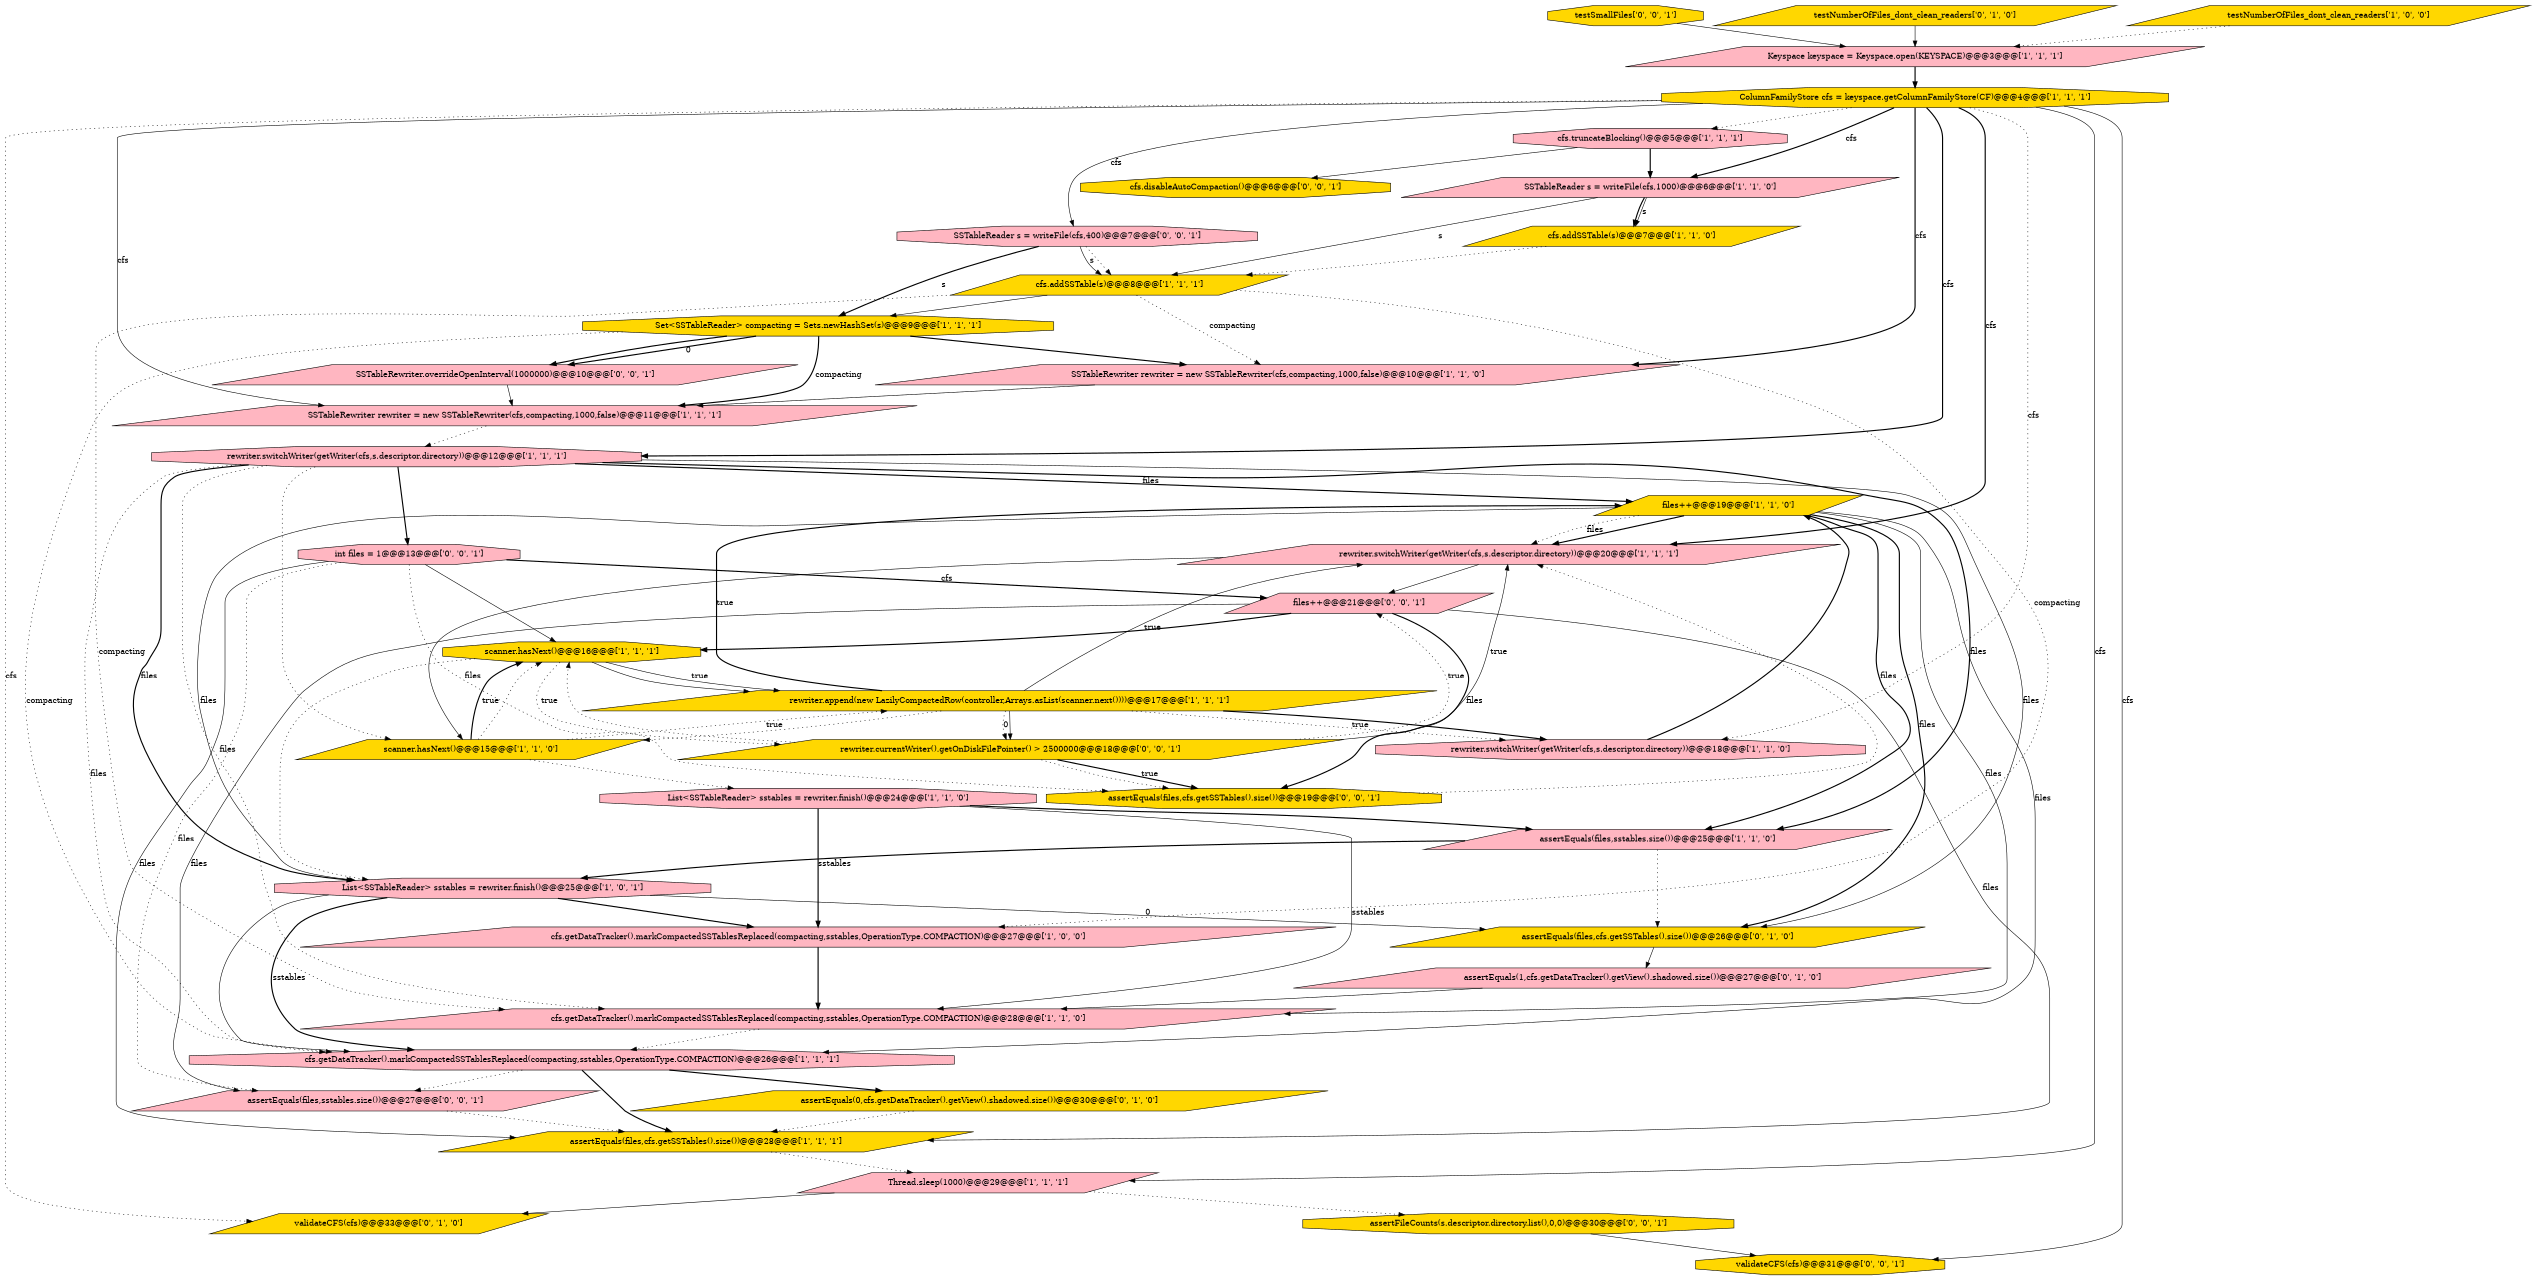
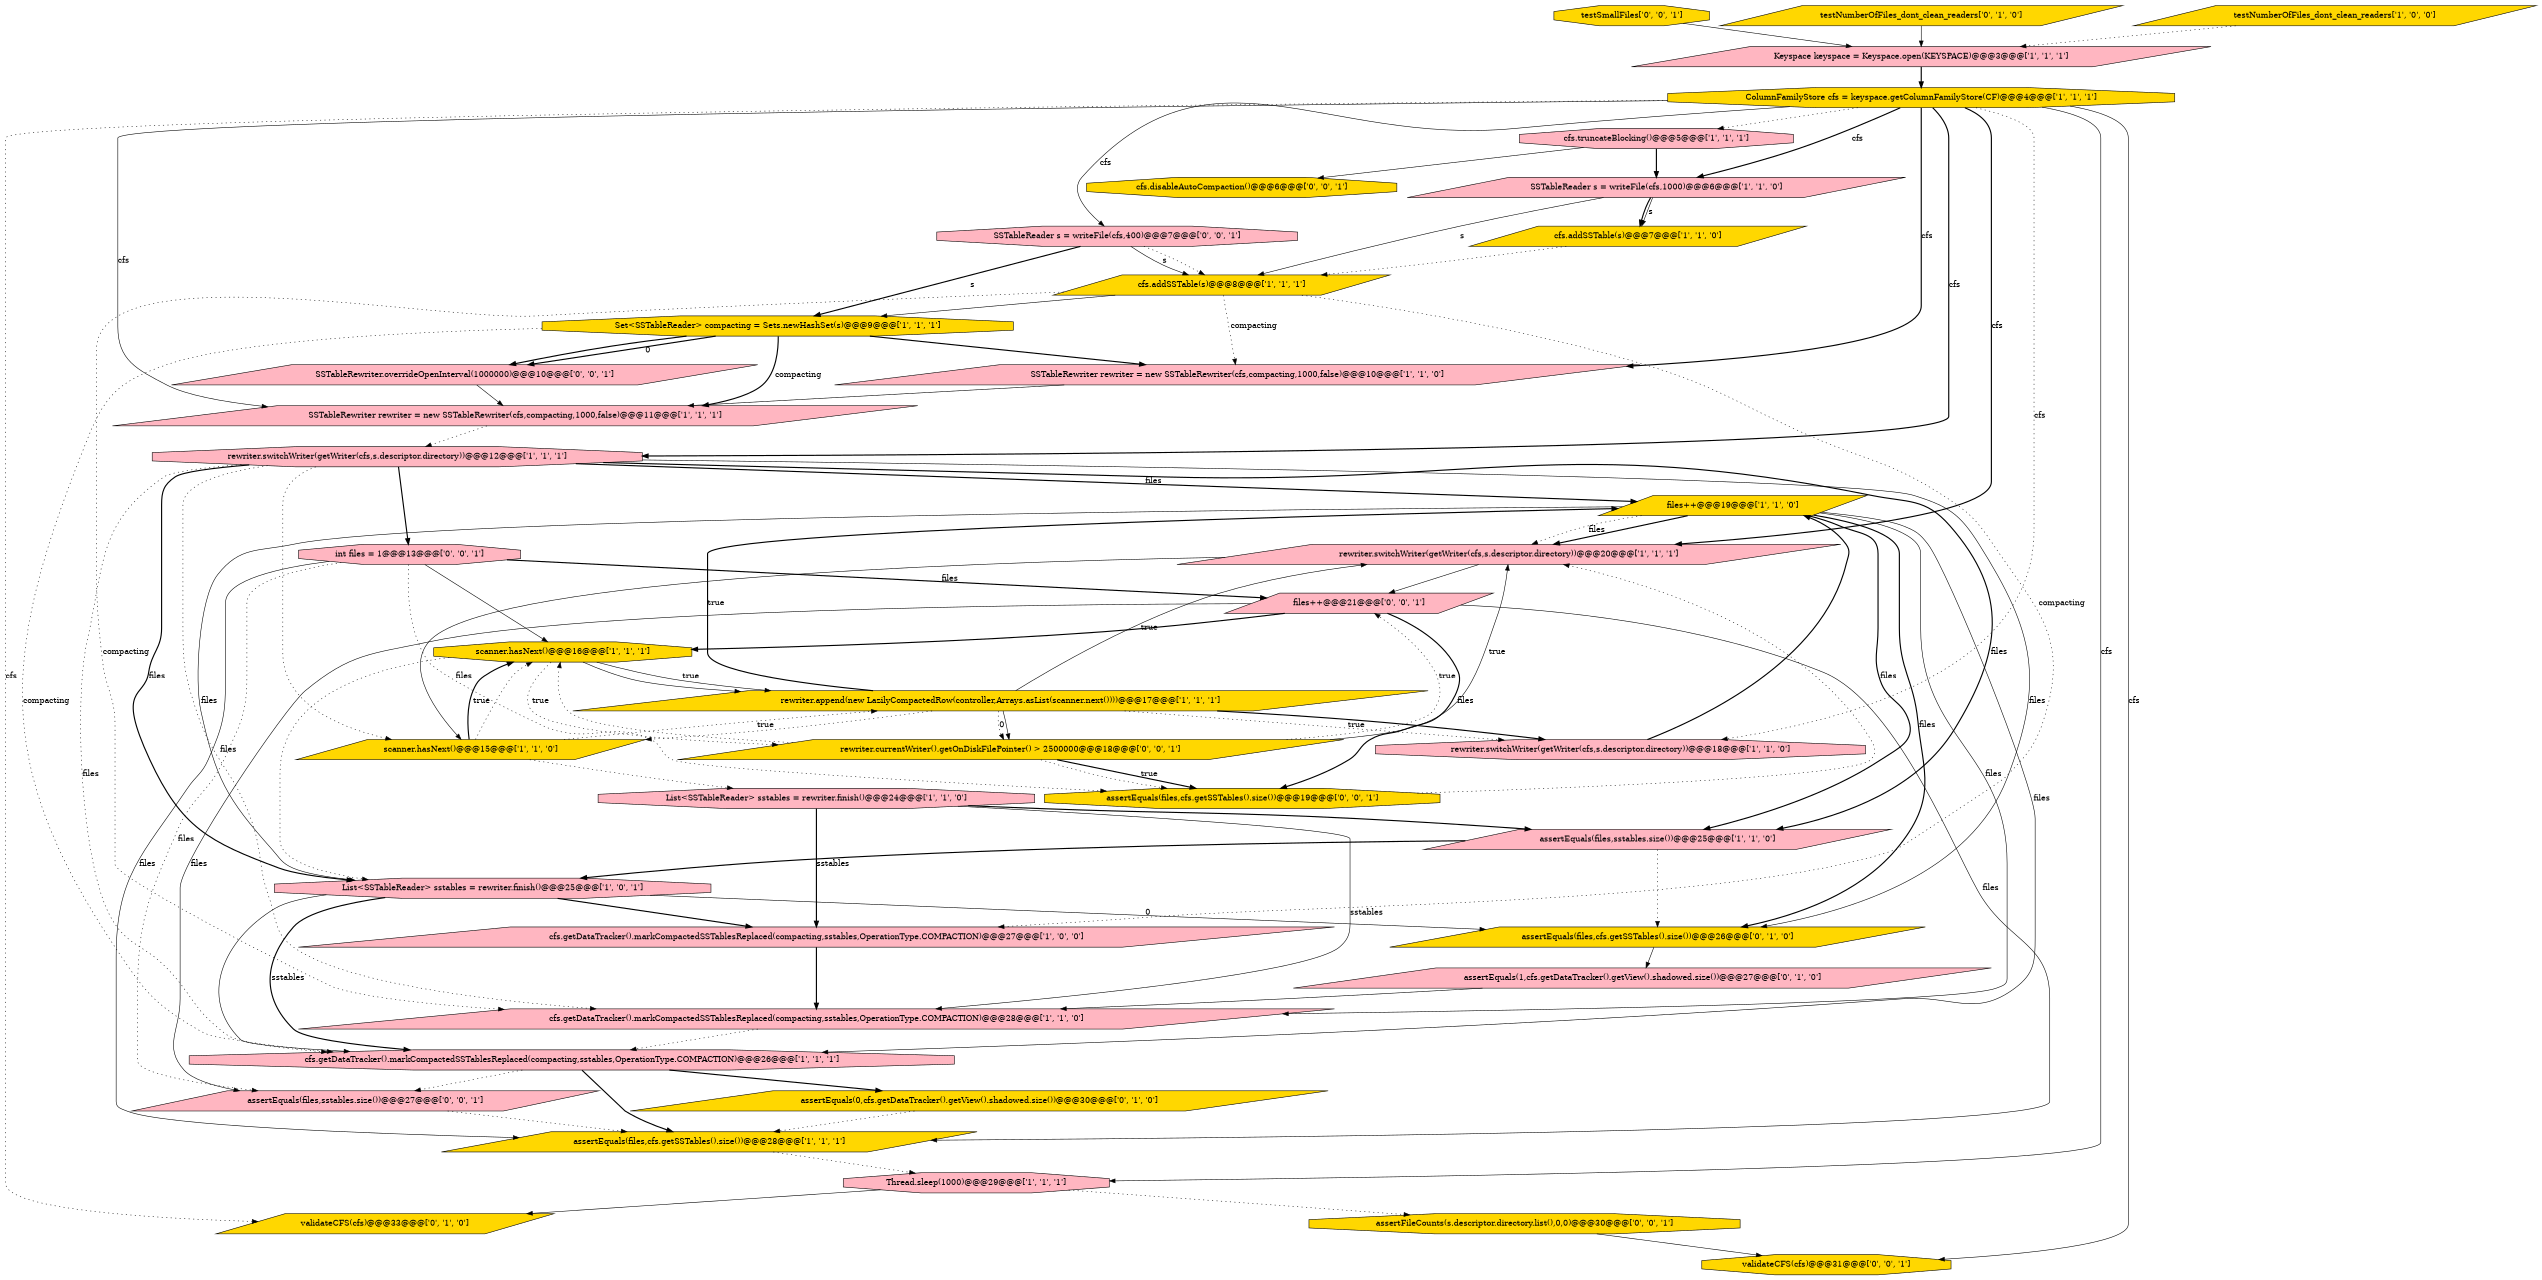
(947, 579) -> (950, 579)
(978, 1183) -> (976, 1183)
